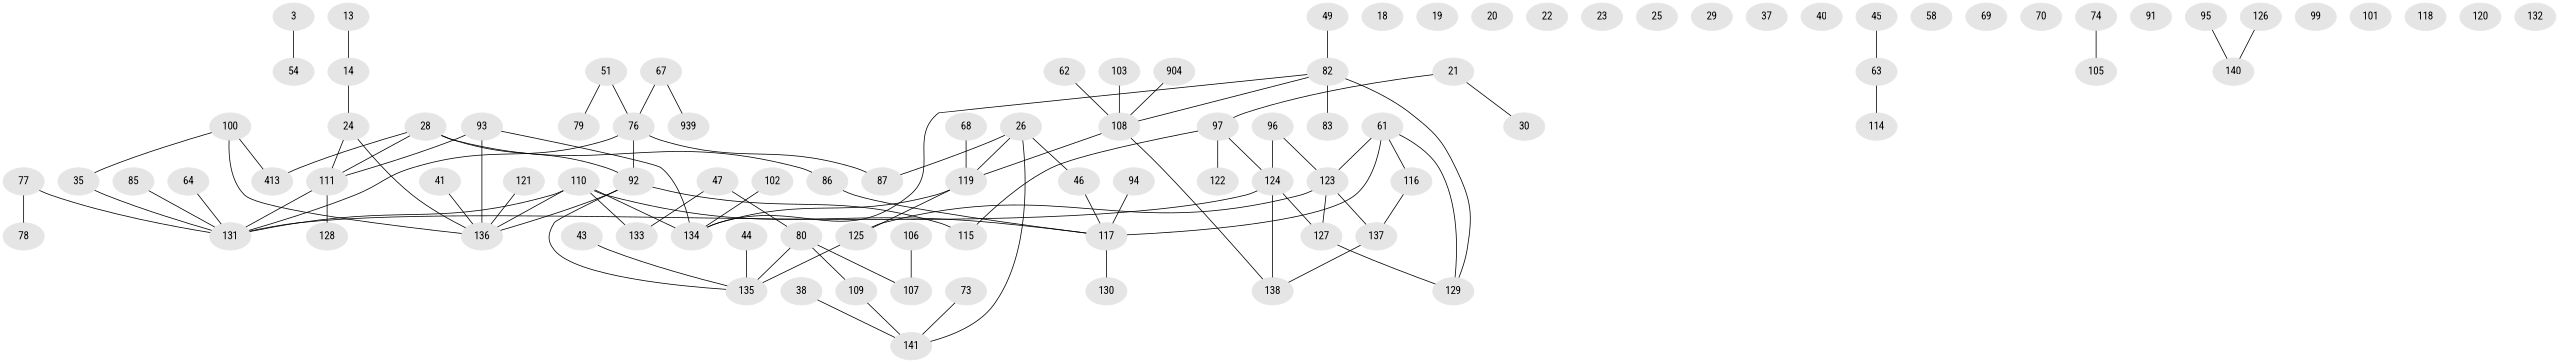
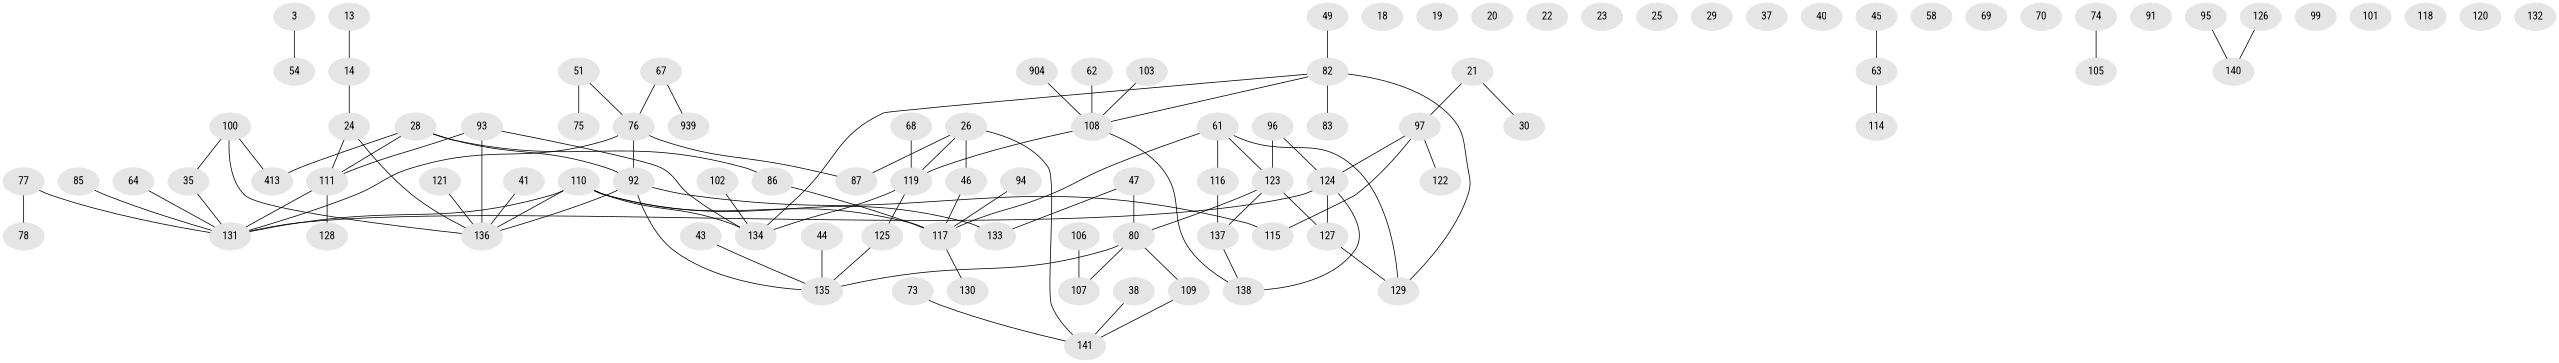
(579, 127) -> (579, 127)
(1081, 208) -> (1189, 217)
